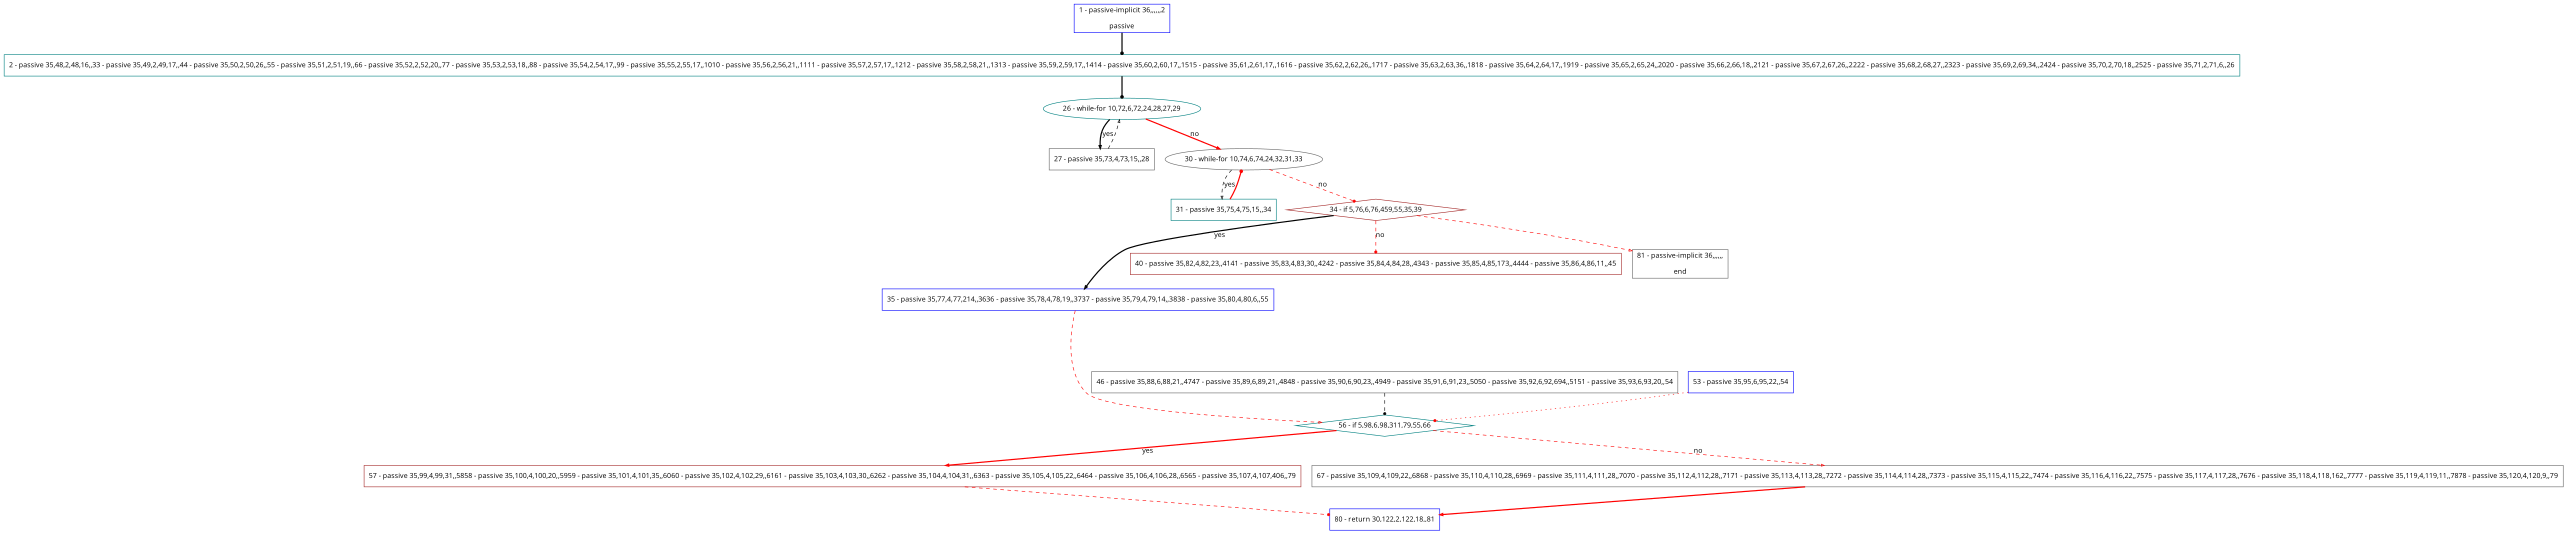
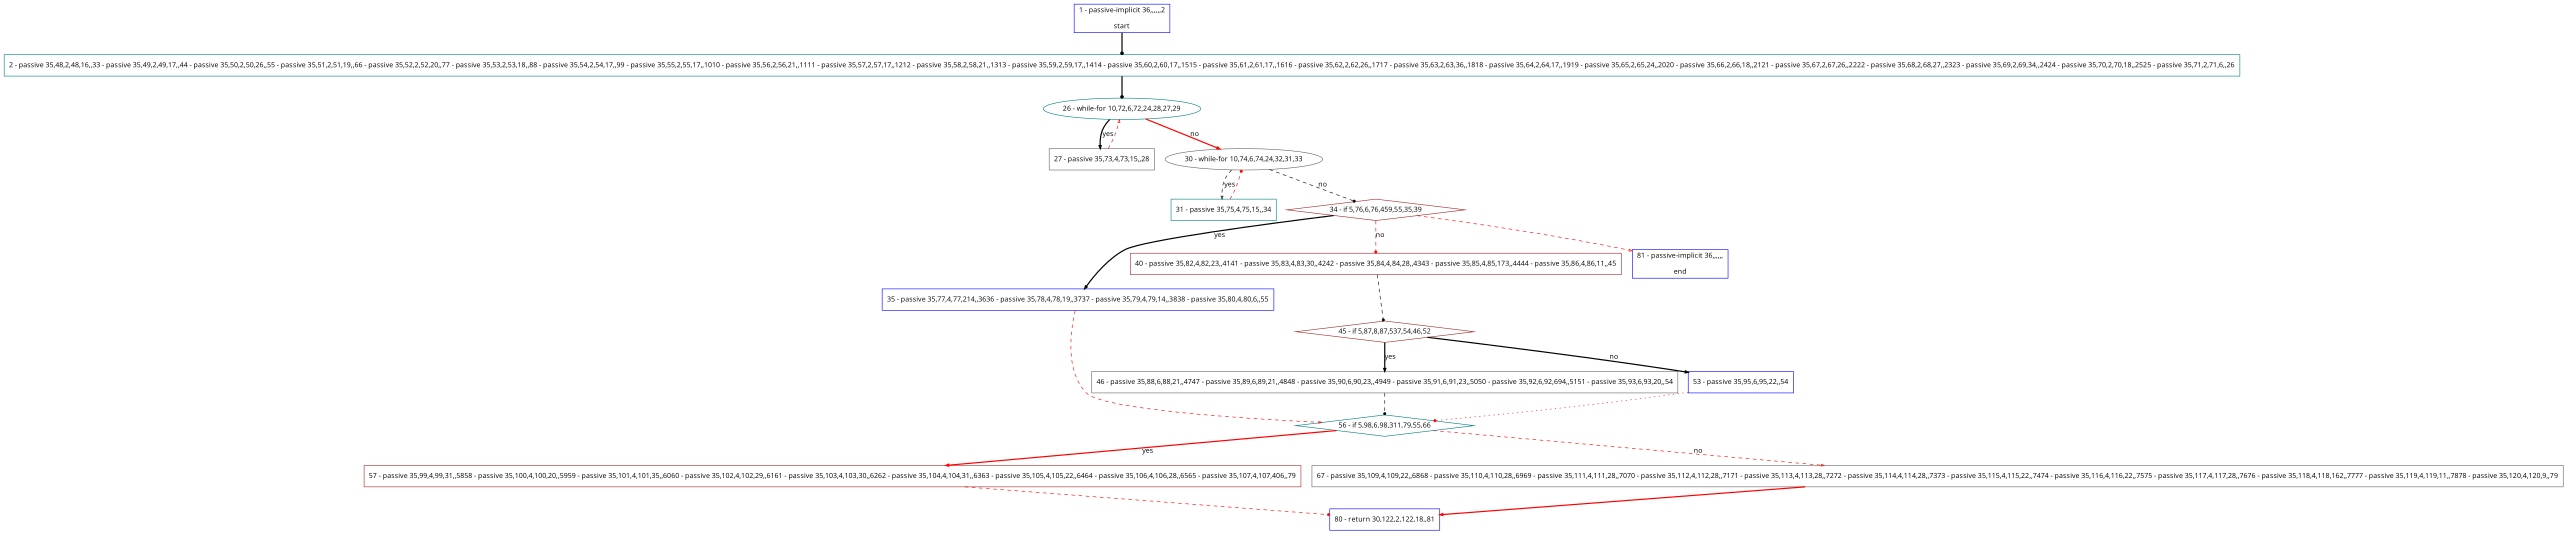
(1122, 18) -> (1122, 18)
(1114, 136) -> (1114, 136)
(1311, 185) -> (1311, 185)
(1236, 186) -> (1236, 186)
(1680, 264) -> (1680, 264)
none -> (1385, 332)
